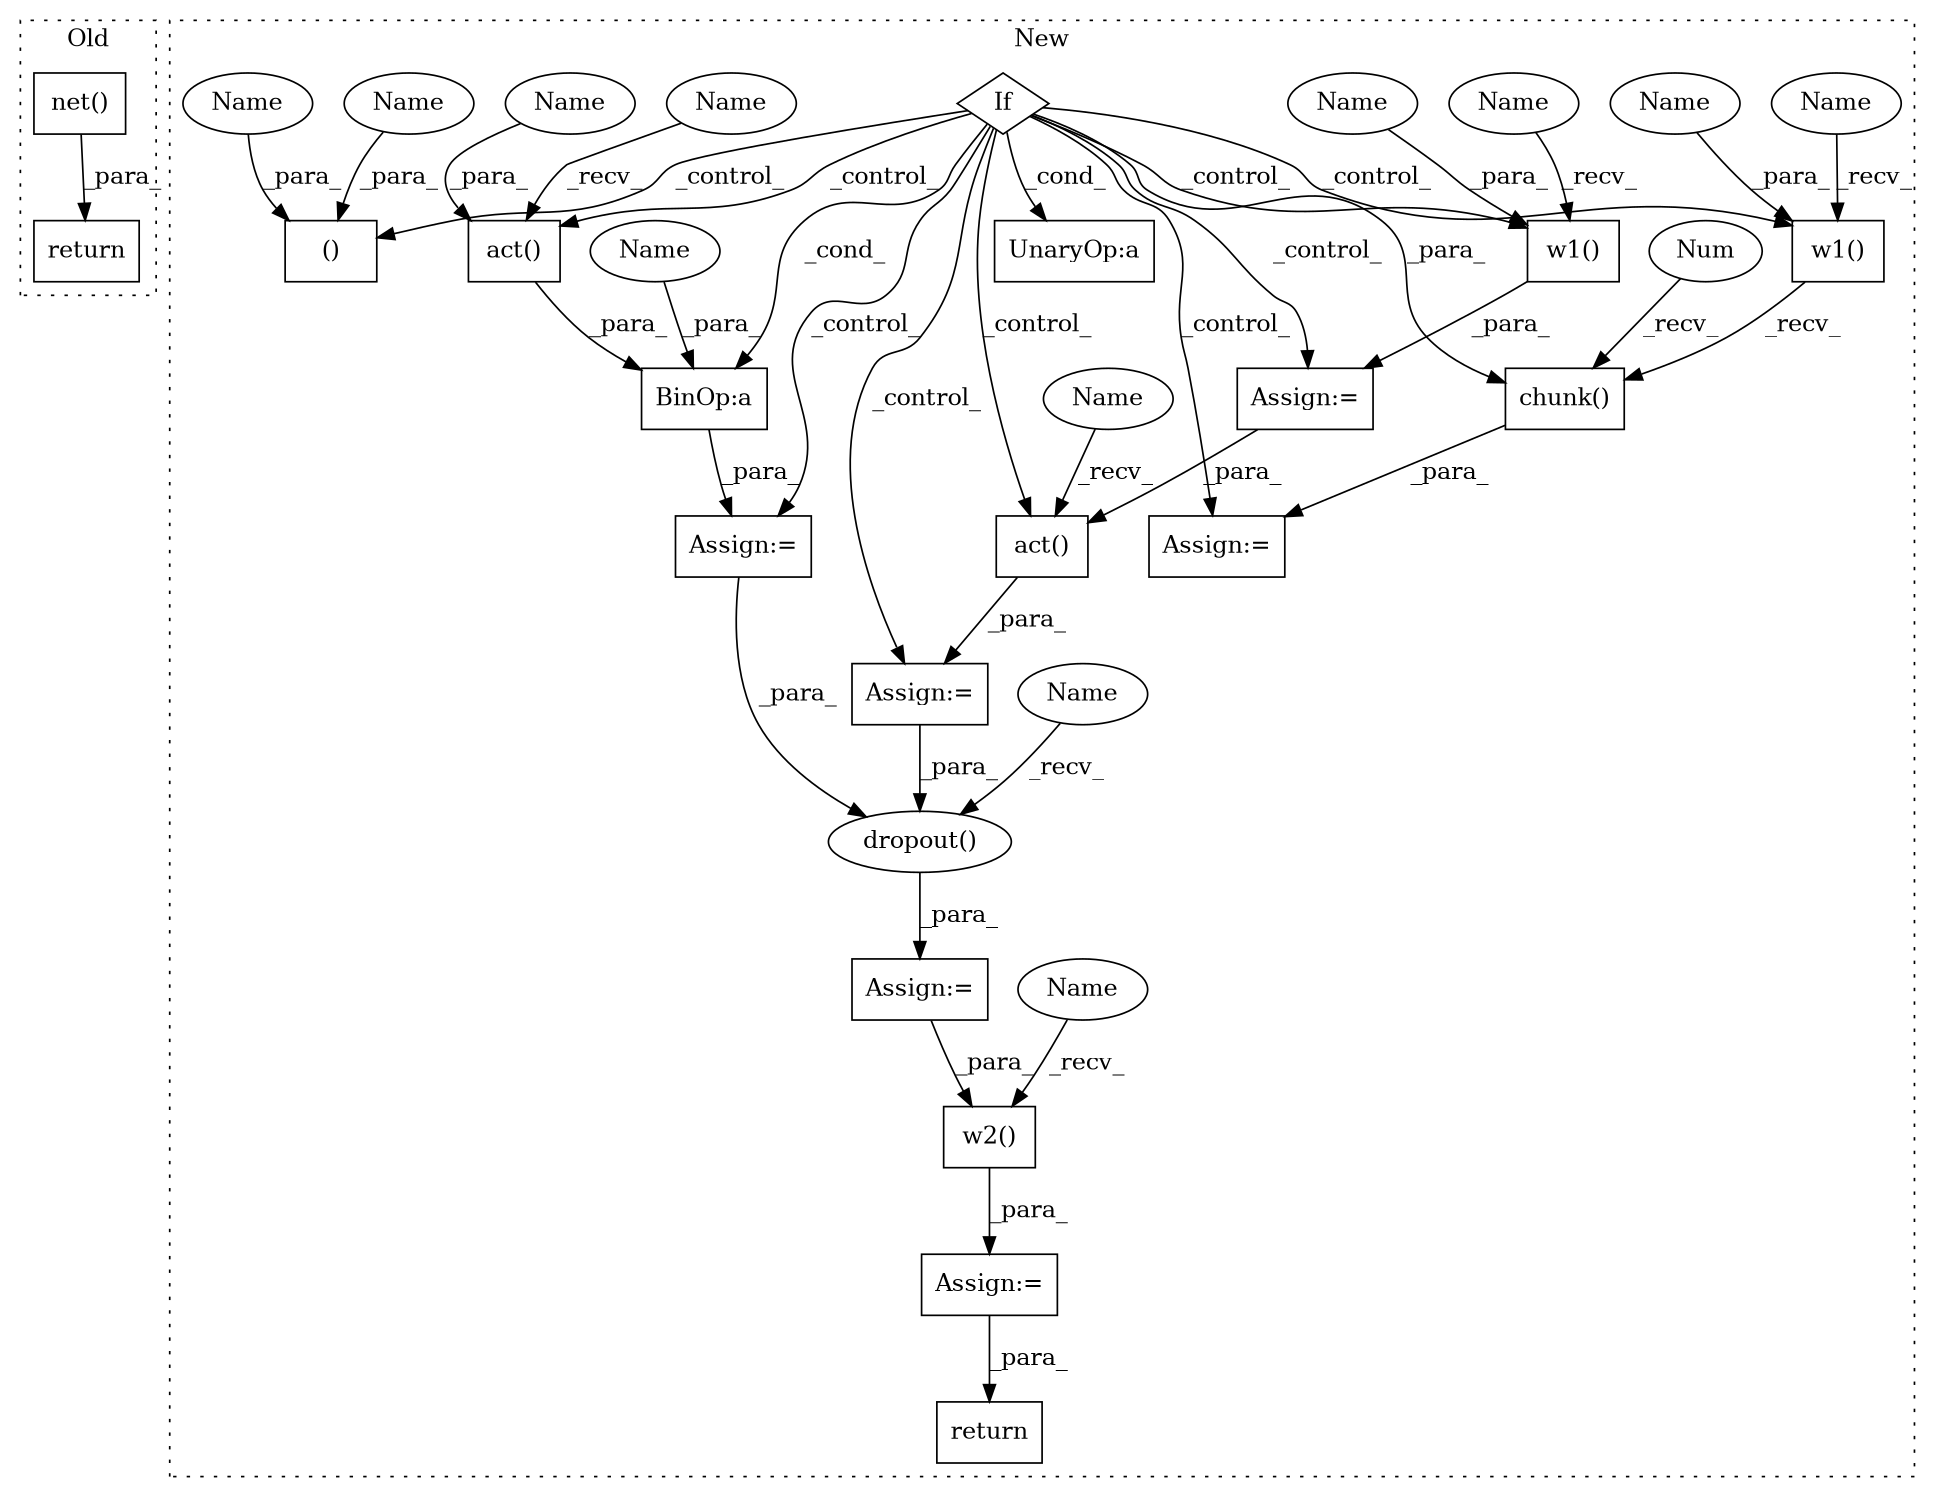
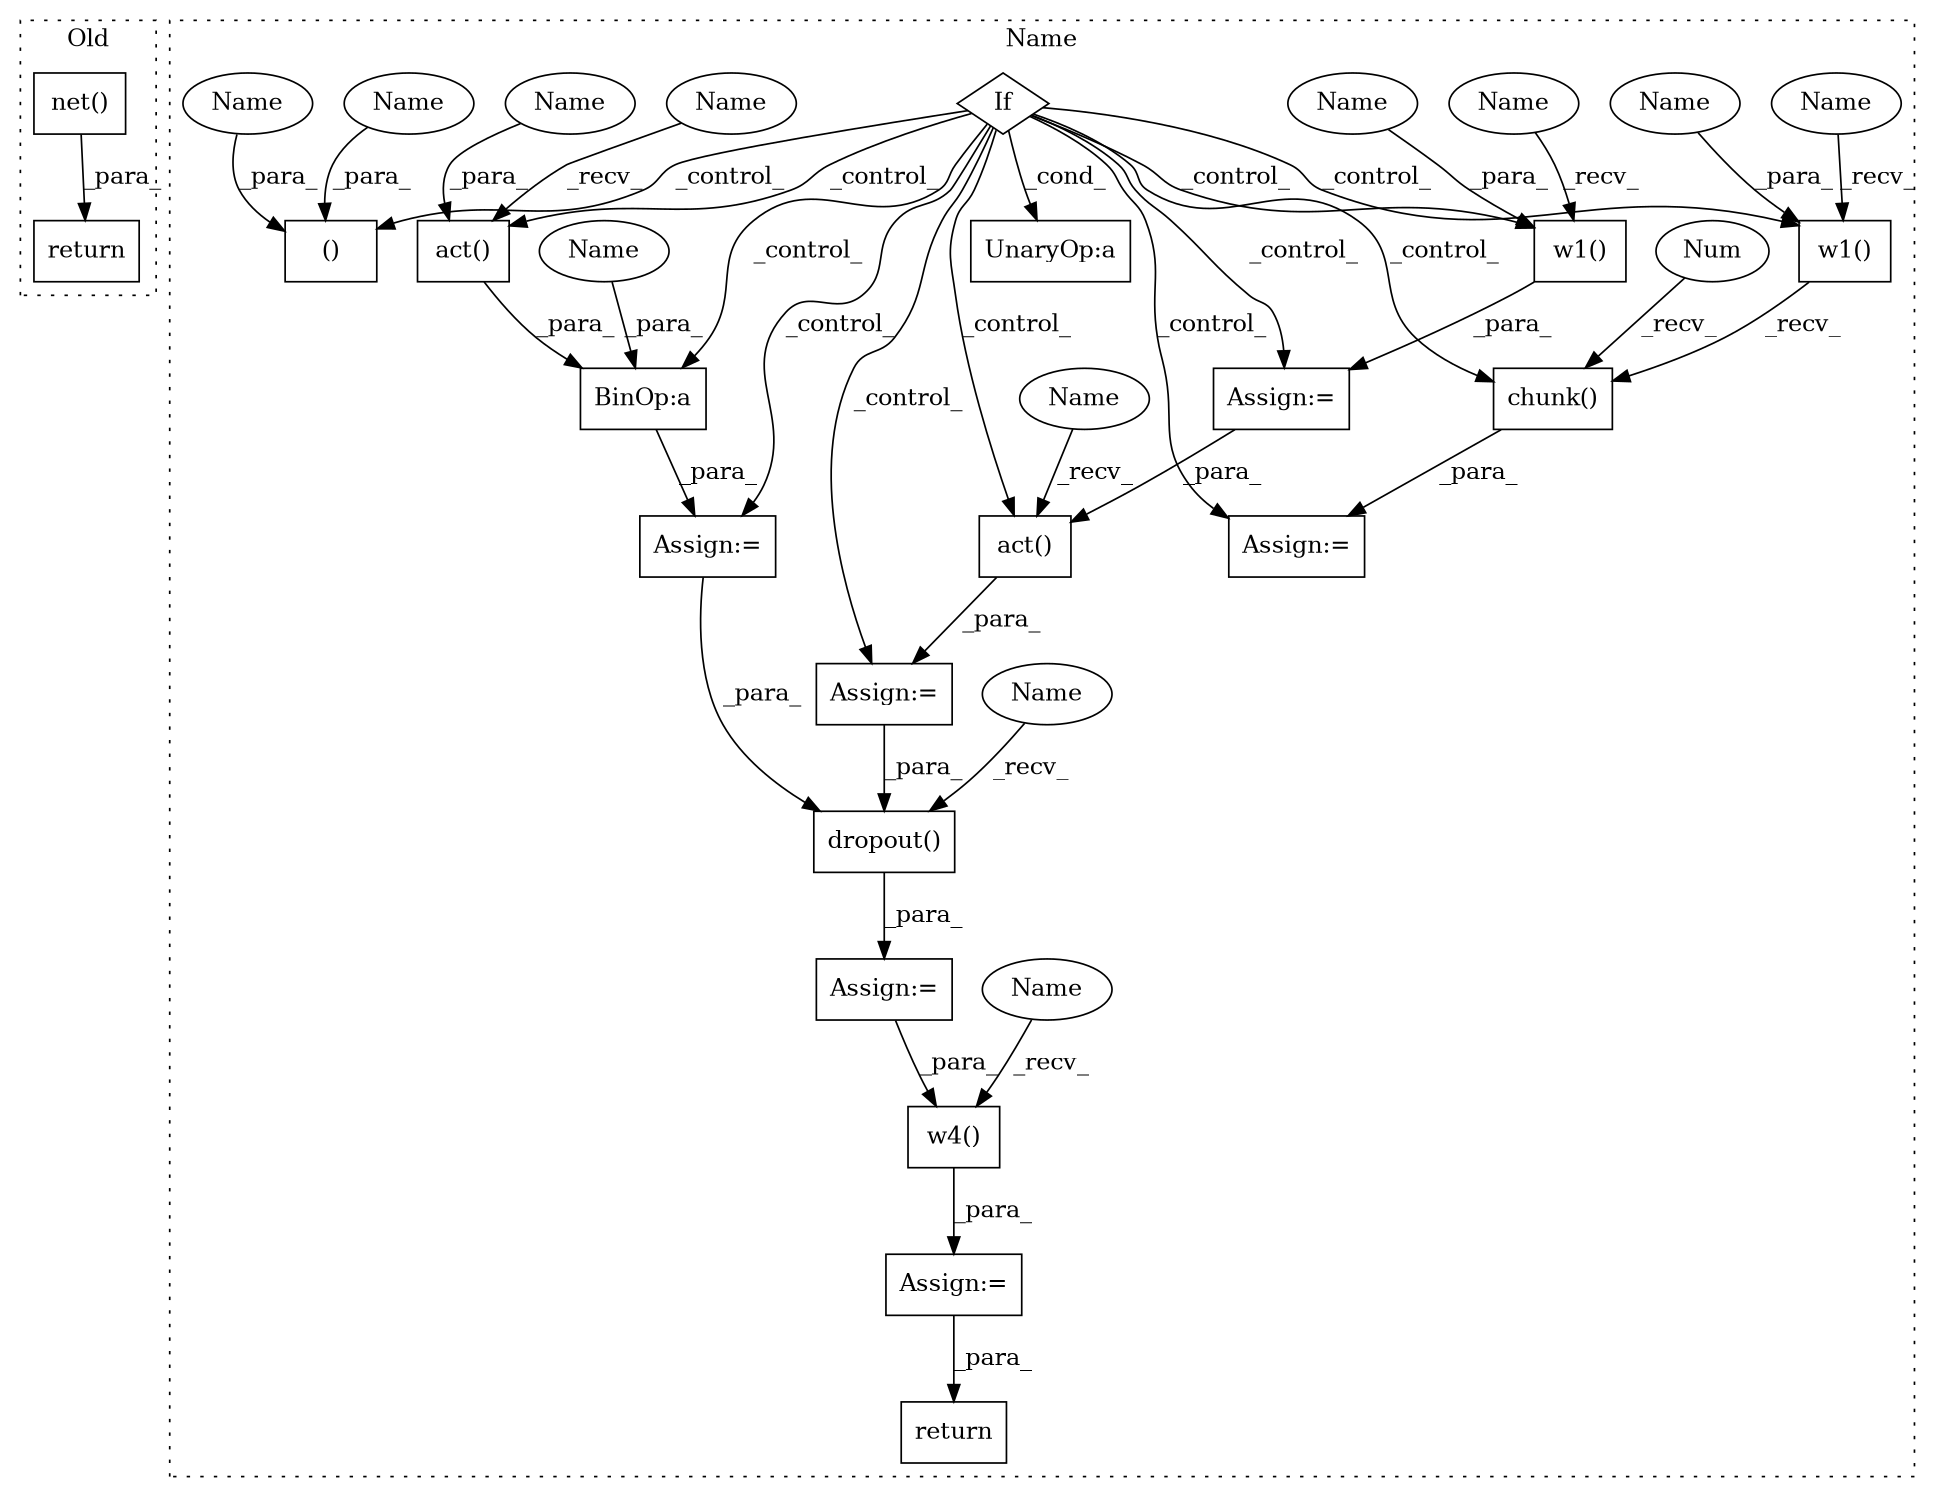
(1042, 40) -> (1042, 40)
(845, 251) -> (808, 251)
(1446, 251) -> (1444, 251)
(920, 842) -> (884, 842)
(989, 1137) -> (954, 1137)
